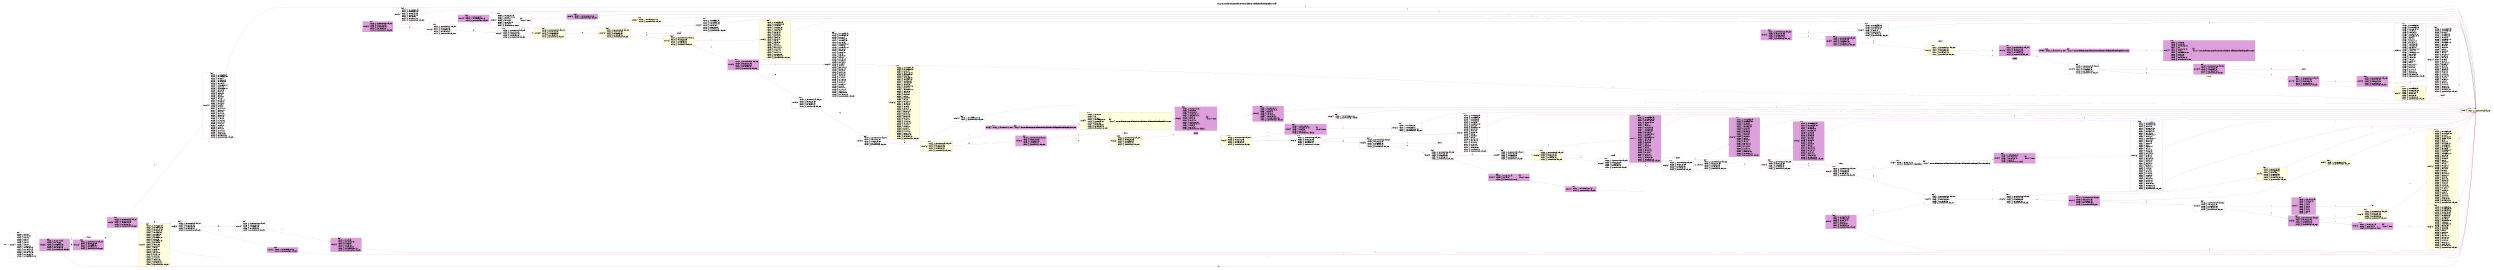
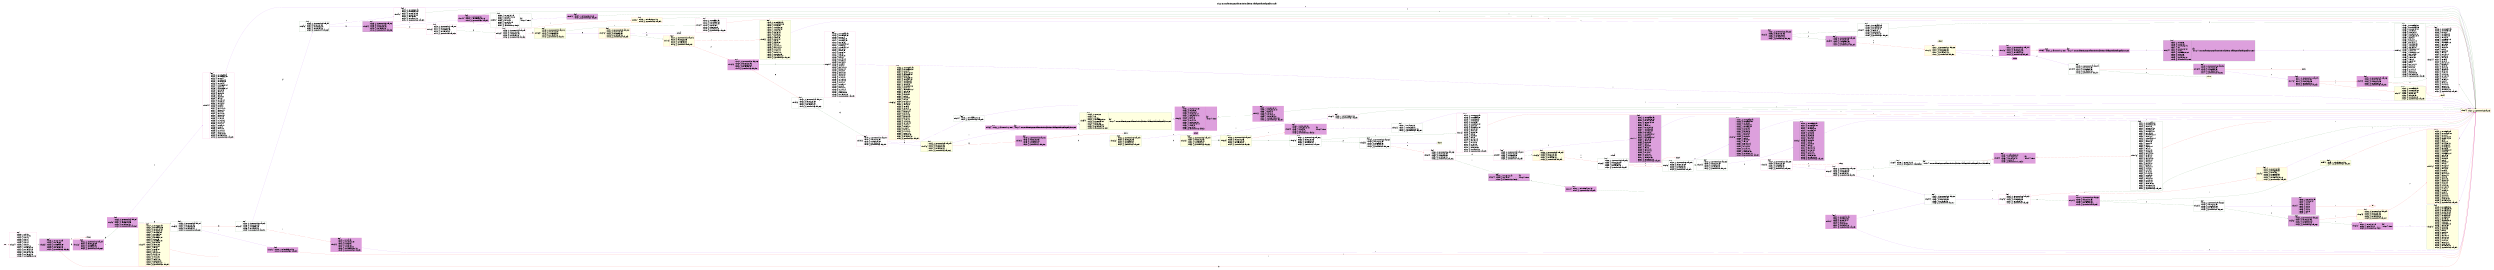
none -> (314, 27)
none -> (1196, 141)
